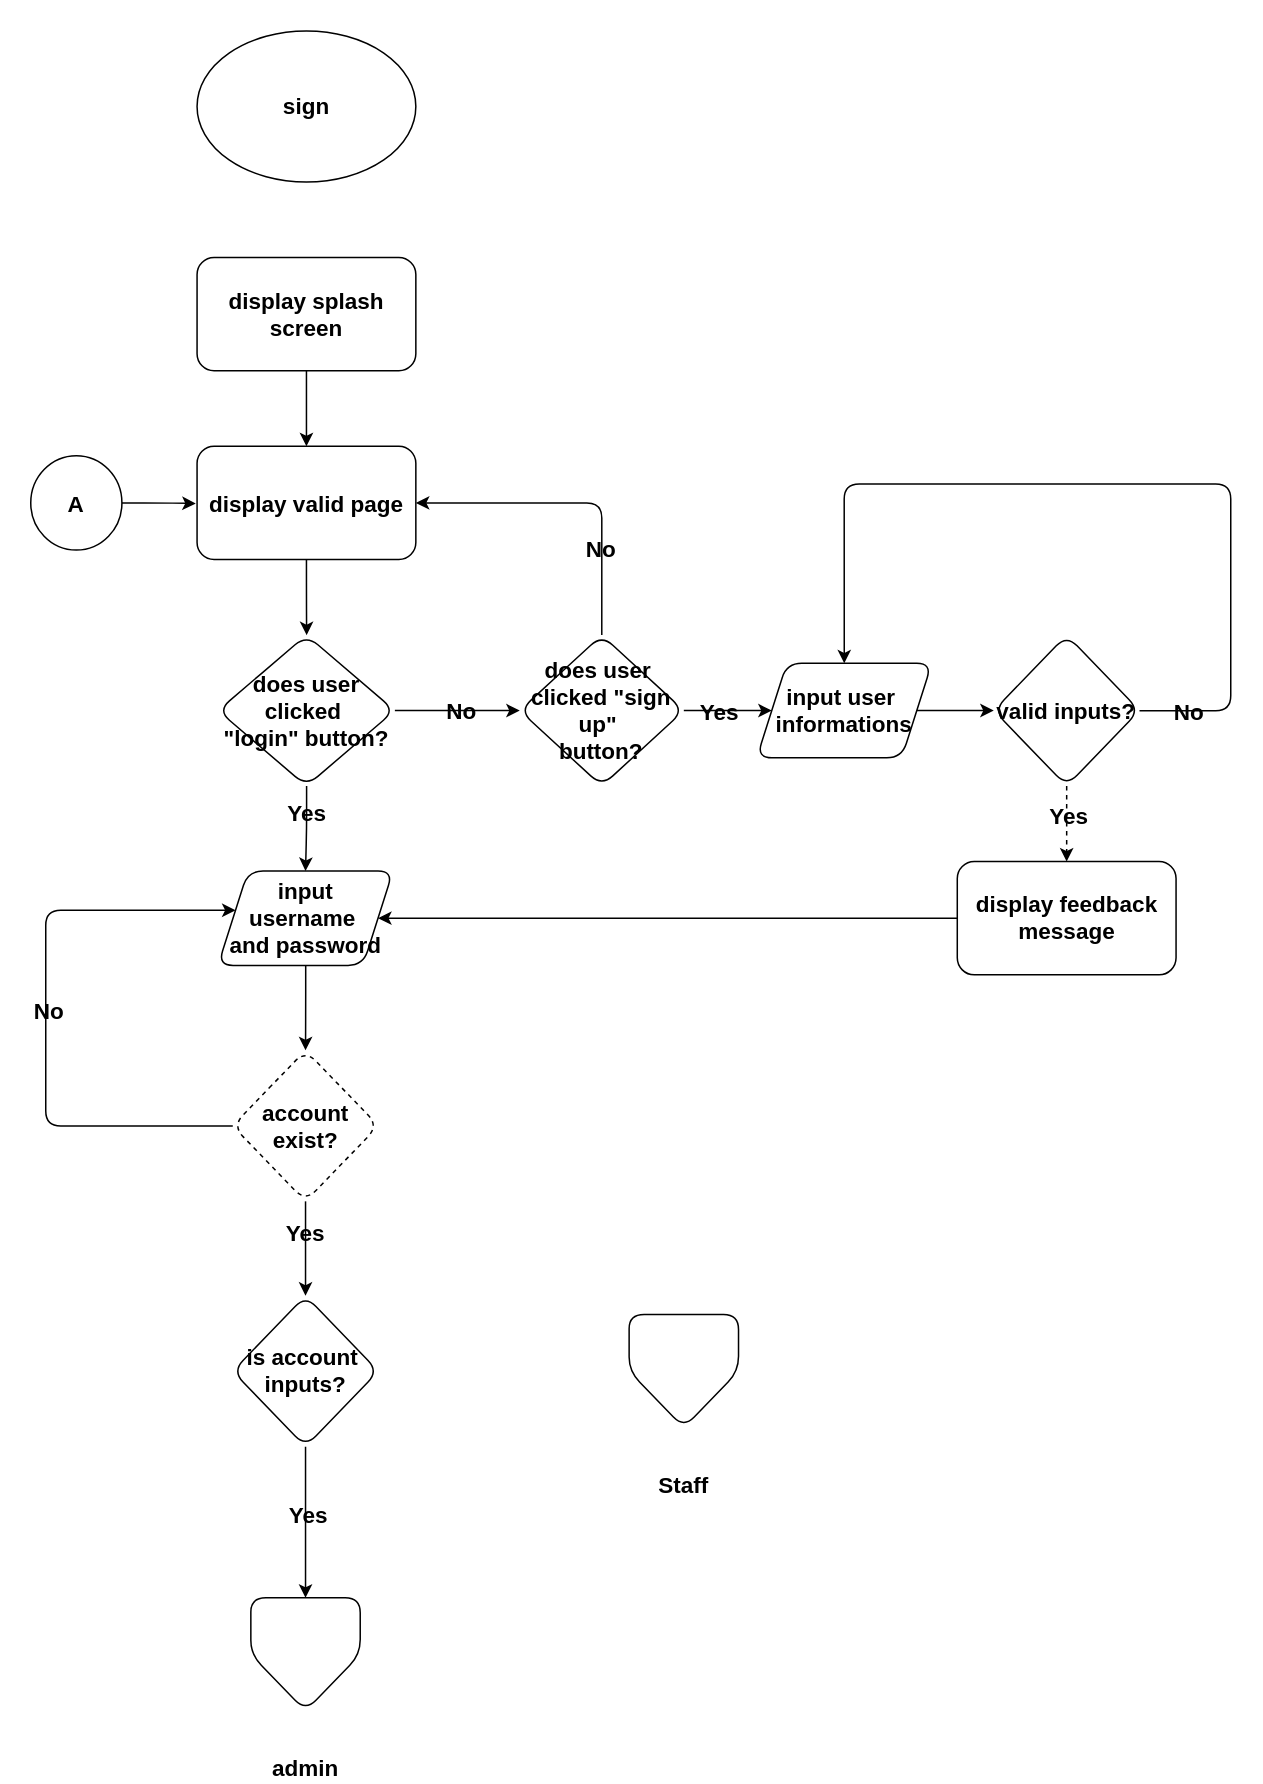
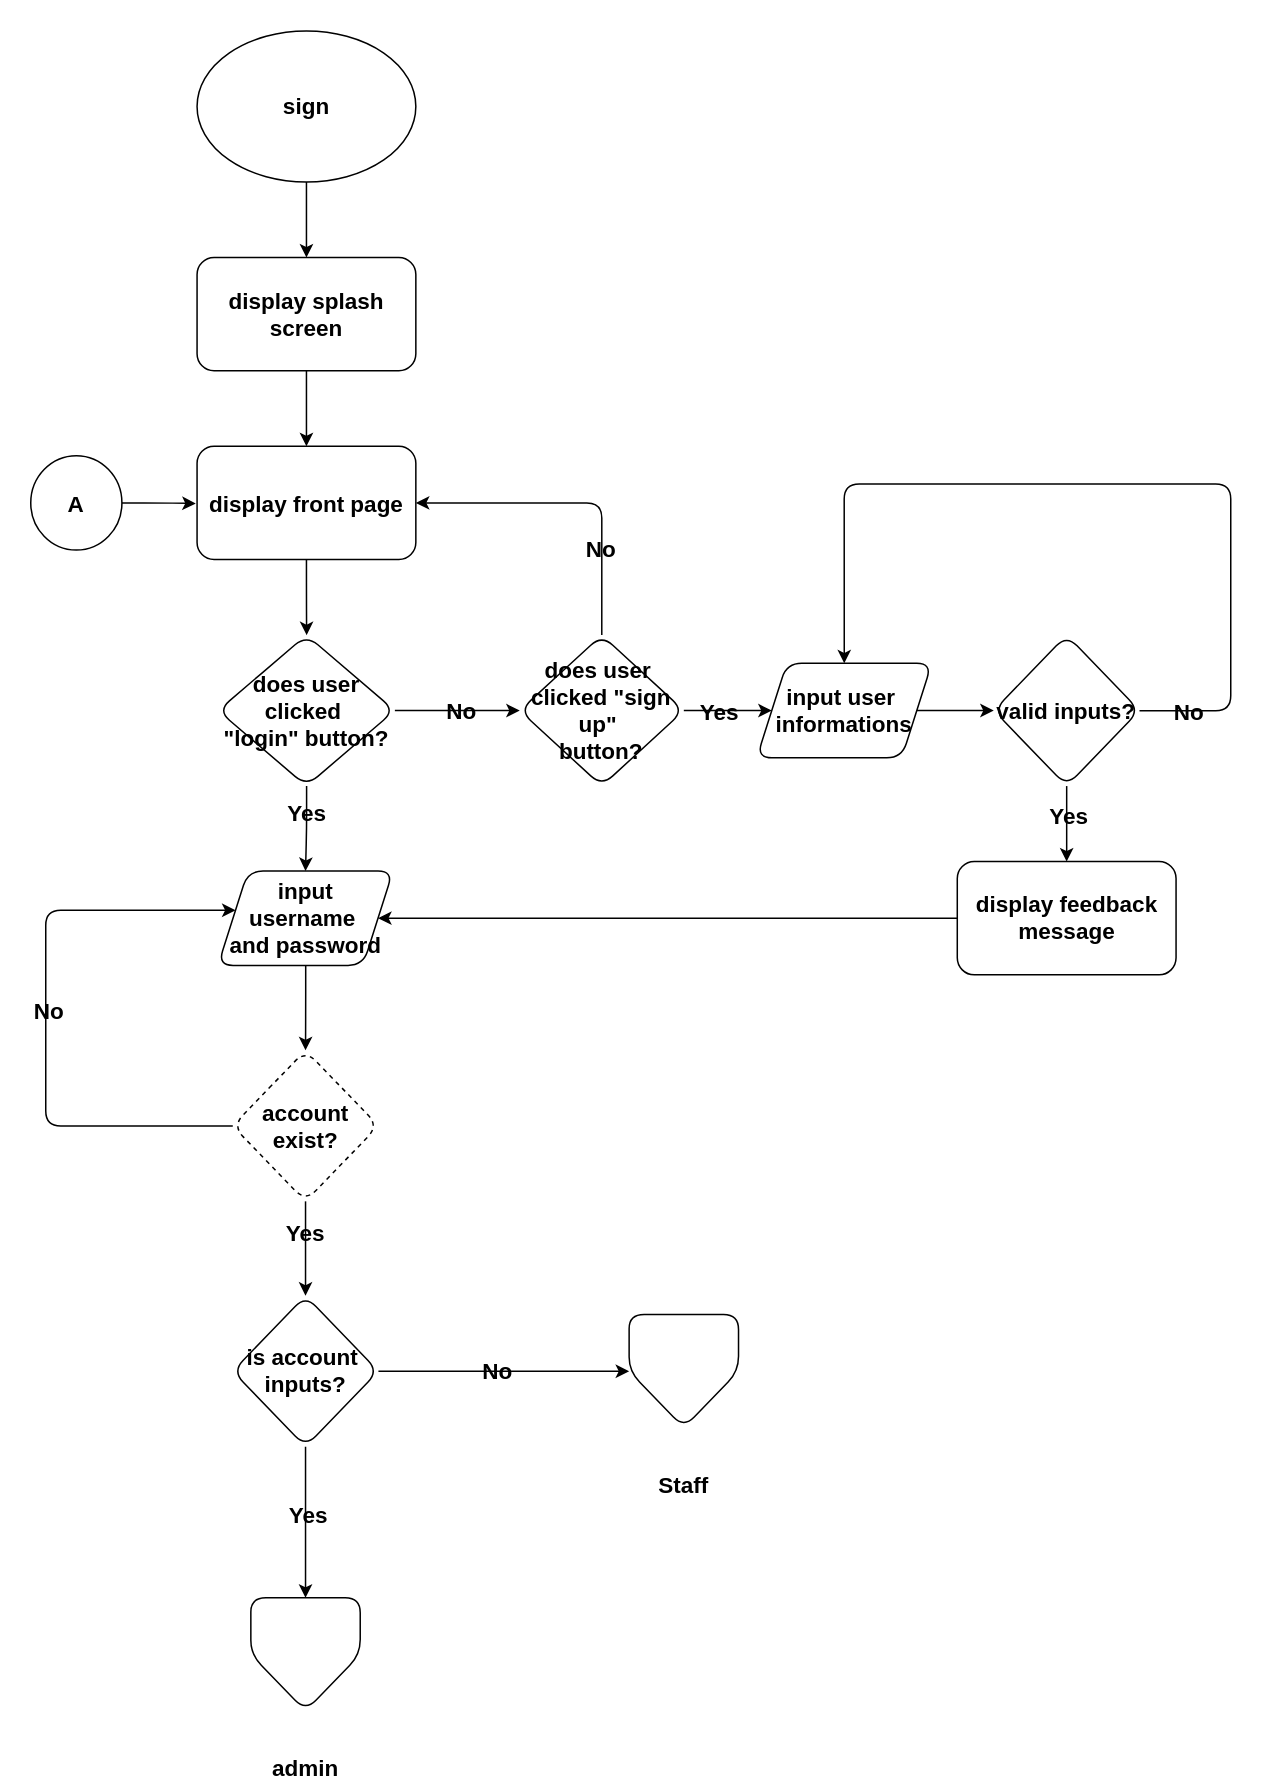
none -> (306, 214)
(307, 503) -> (307, 503)
(1067, 801) -> (1067, 801)
none -> (499, 1371)
